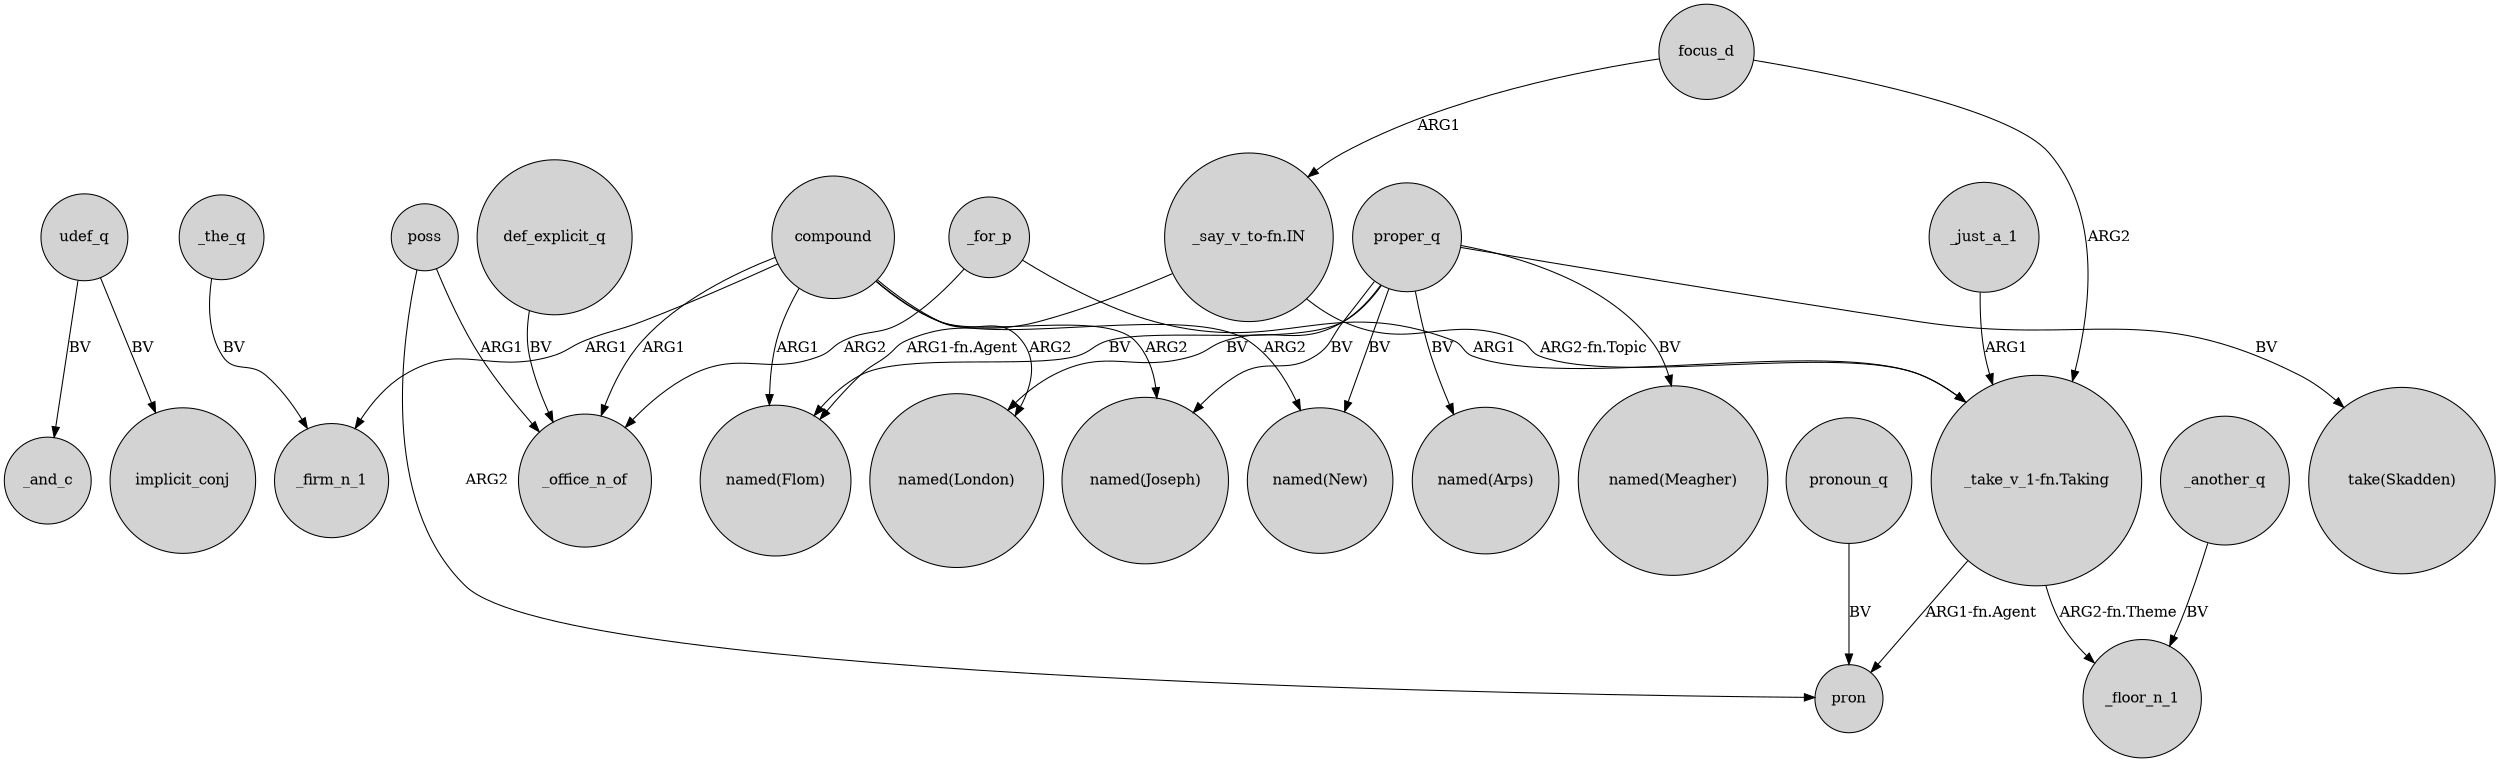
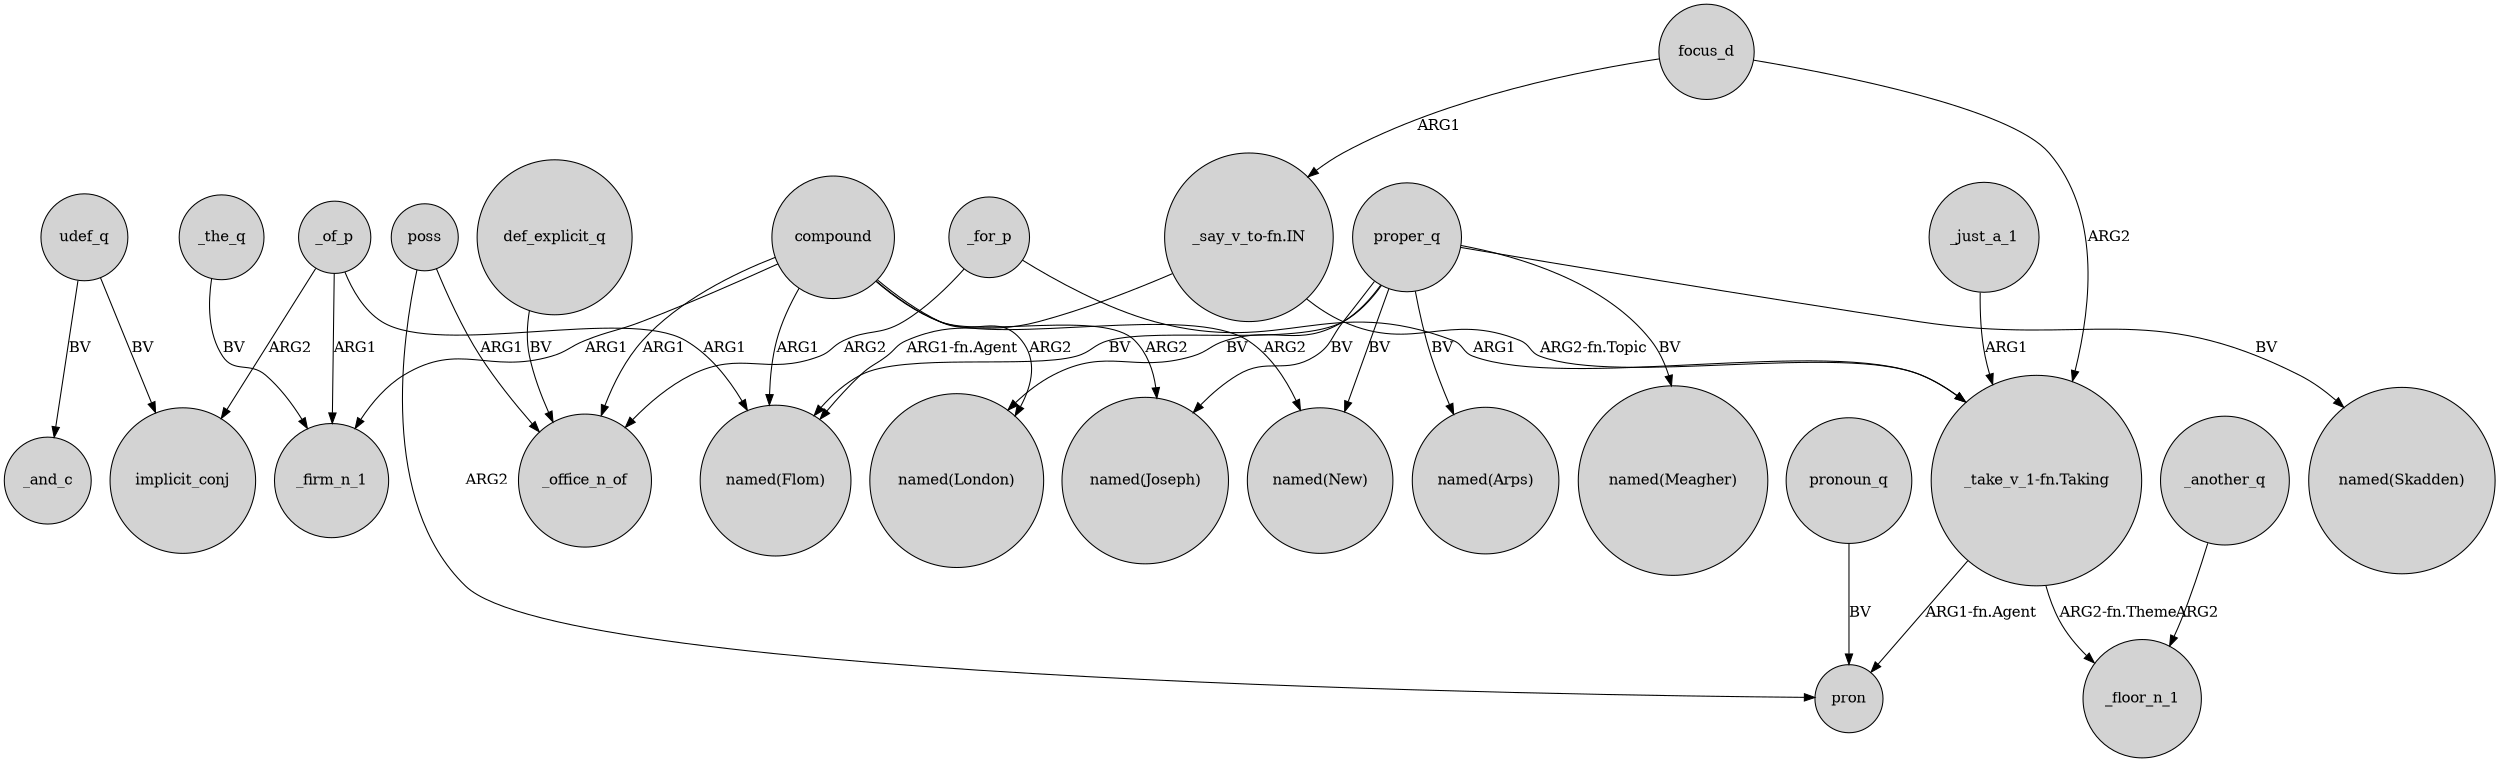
none -> (335, 237)
(2402, 481) -> (2402, 481)
(2197, 613) -> (2197, 613)
